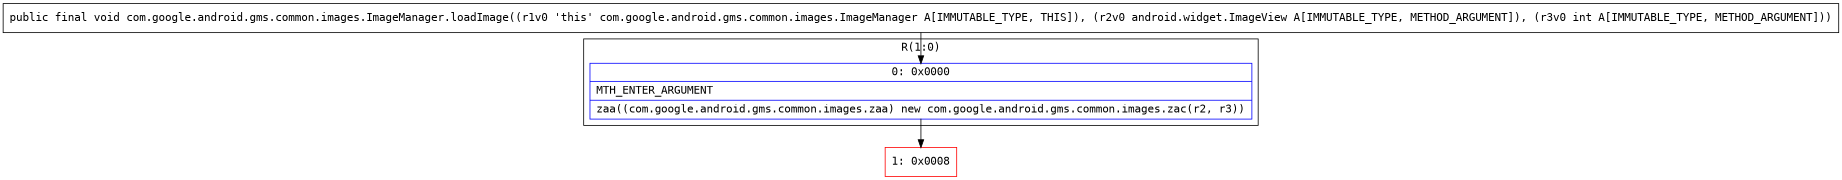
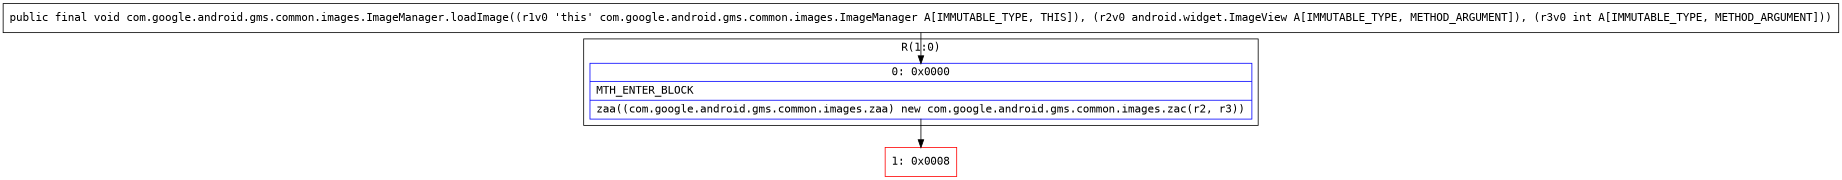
(655, 90) -> (645, 90)
